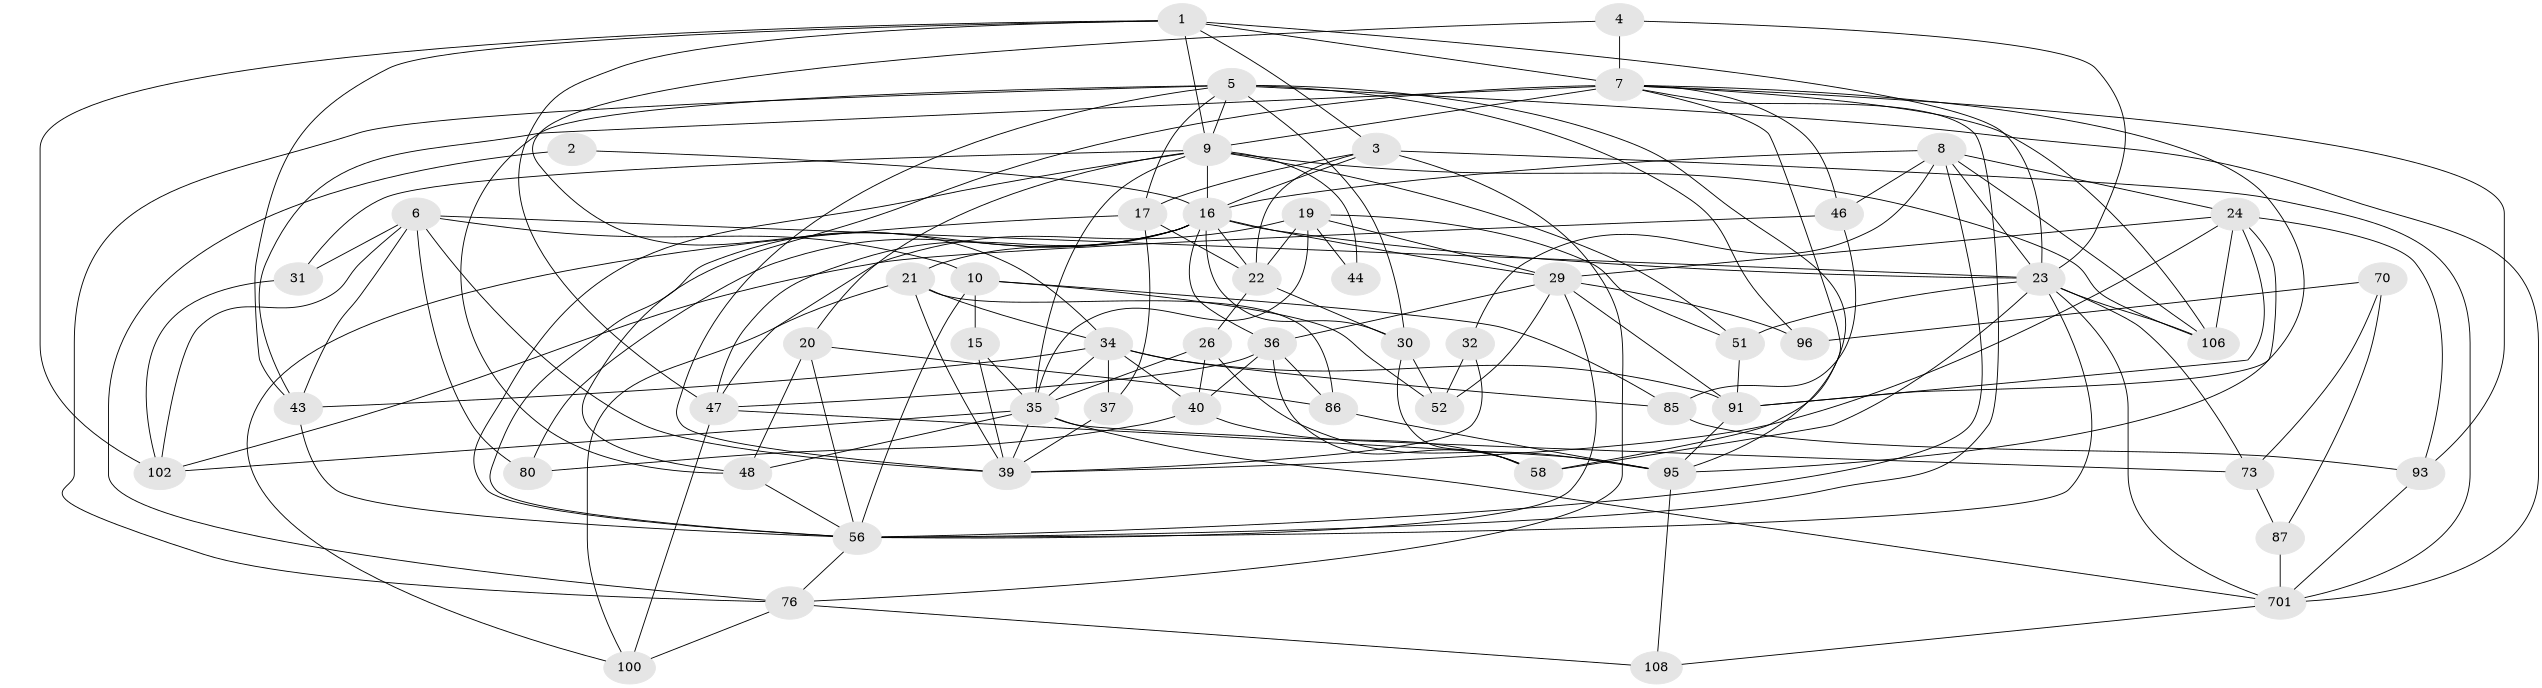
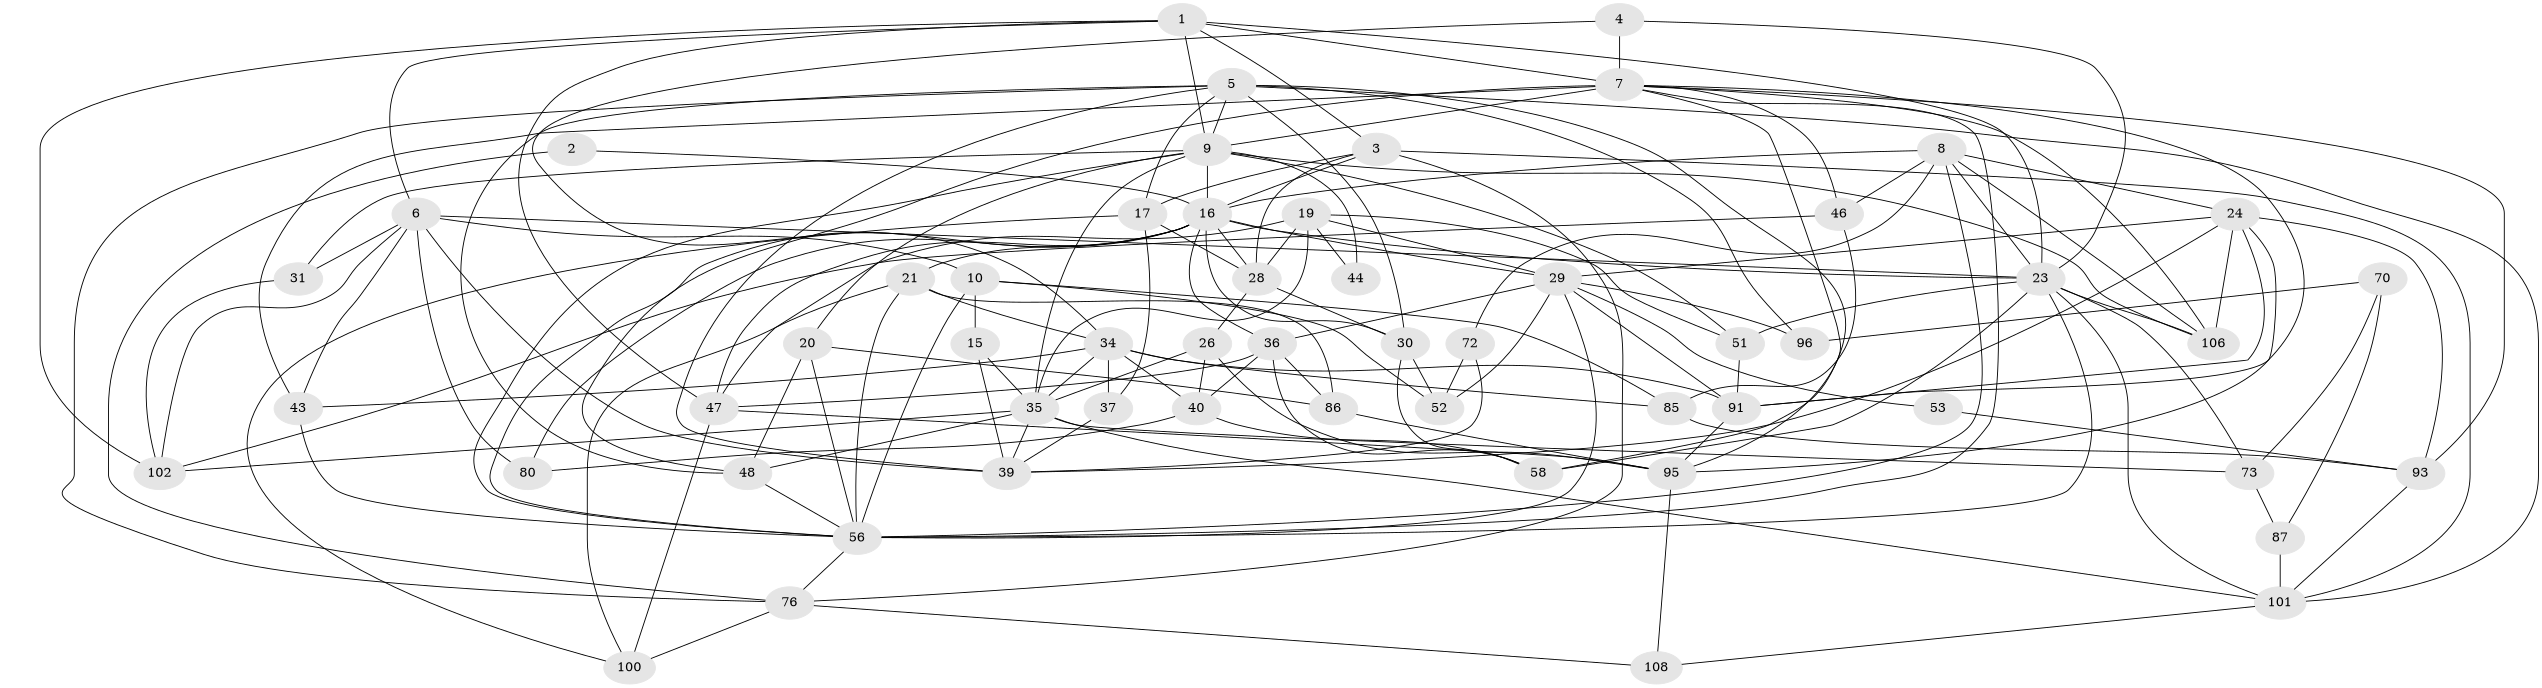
(463, 53) -> (602, 44)
(1257, 279) -> (1257, 279)
(1470, 344) -> (1470, 344)
(952, 379) -> (861, 410)
none -> (1938, 409)
(2280, 603) -> (2280, 603)
